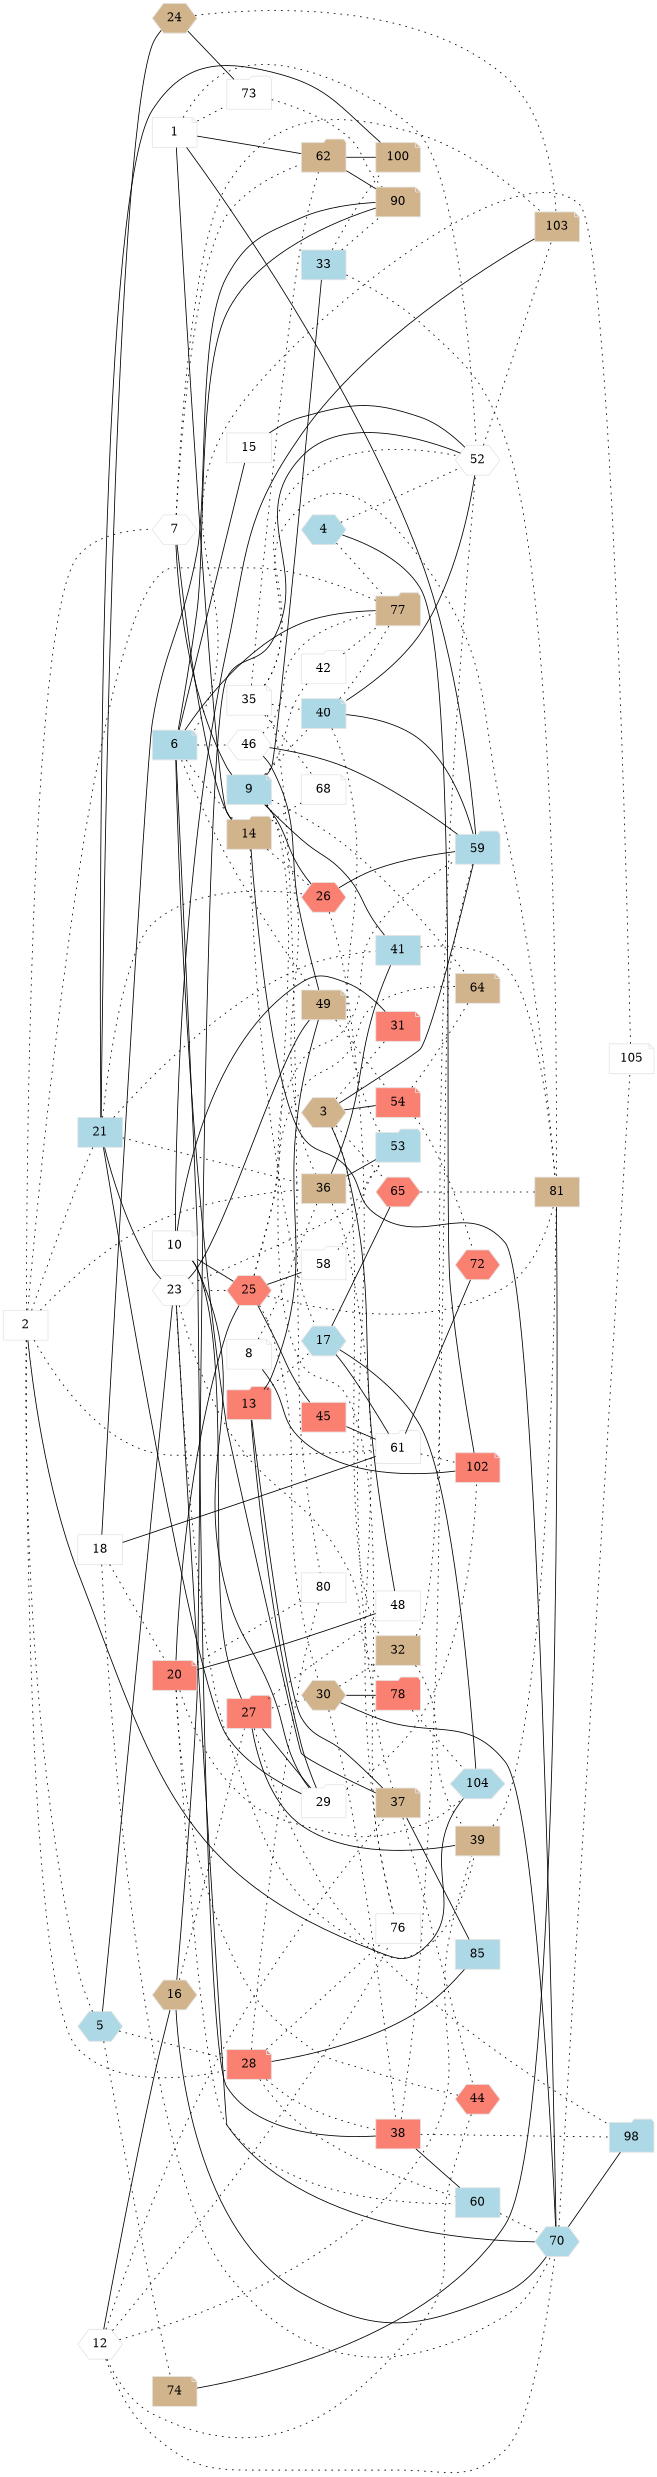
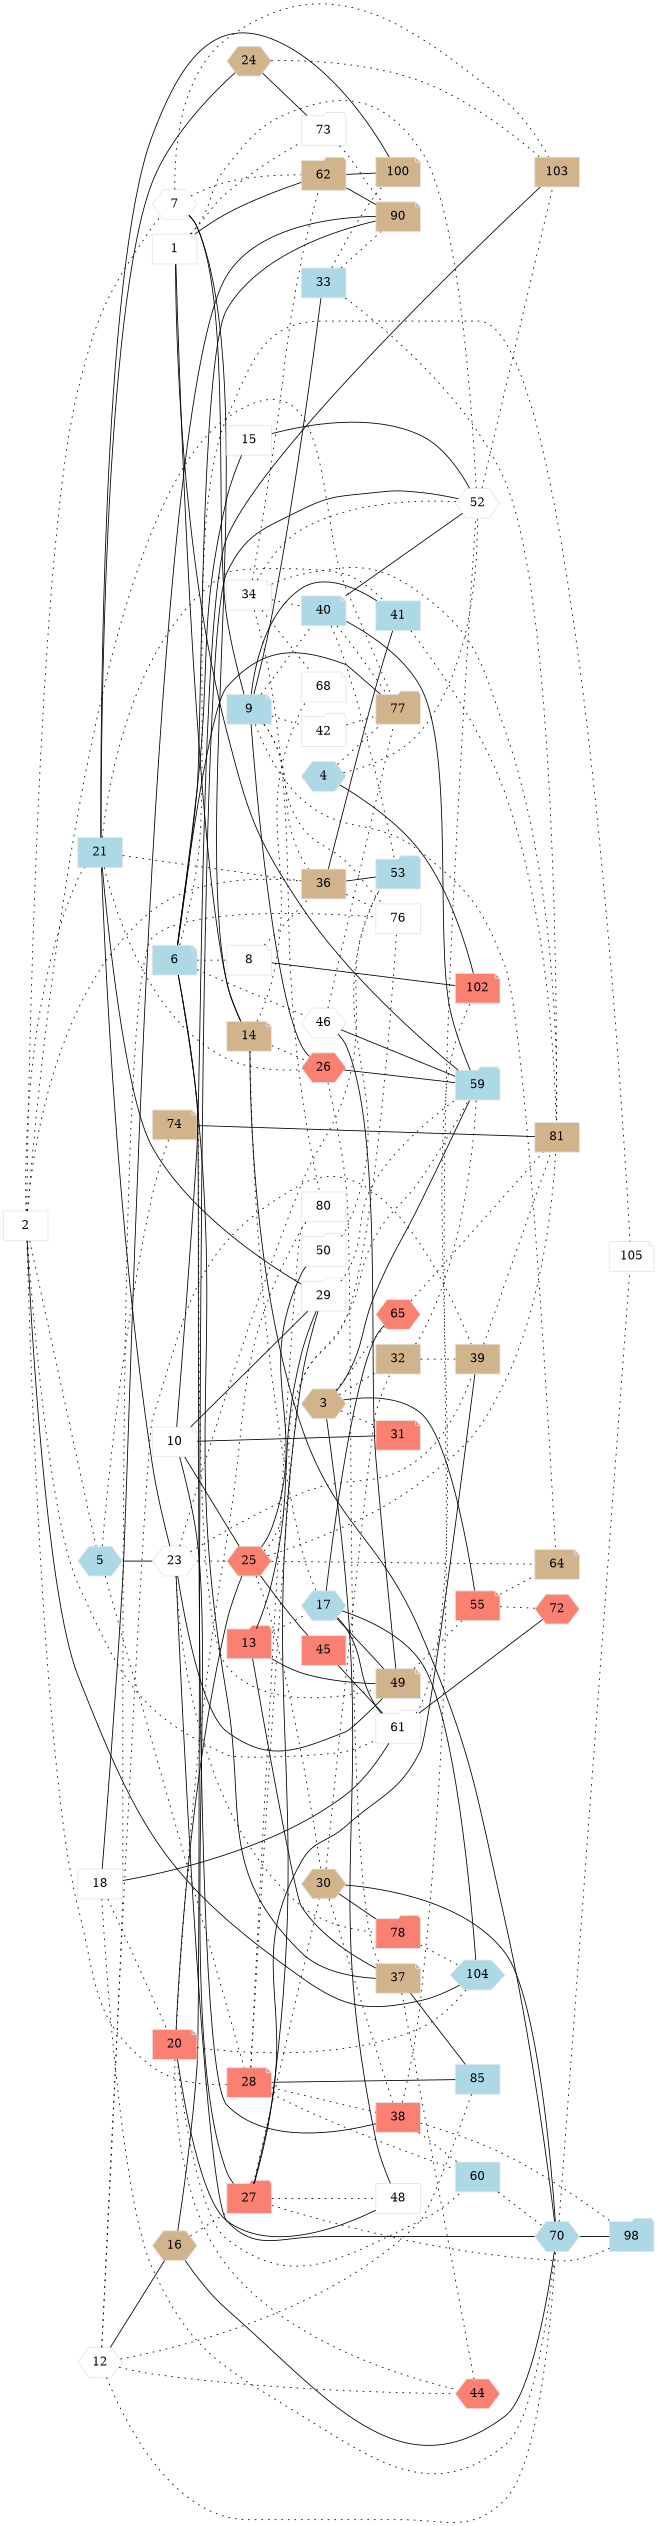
(557, 227) -> (557, 172)
(249, 700) -> (249, 595)
(209, 790) -> (212, 960)
(249, 834) -> (249, 1036)
(398, 1103) -> (478, 1606)
(324, 1265) -> (324, 1252)
none -> (360, 1644)
(449, 1654) -> (380, 1173)
(205, 2085) -> (342, 2281)
(438, 2168) -> (438, 2147)
